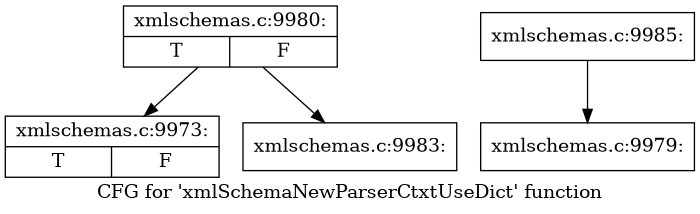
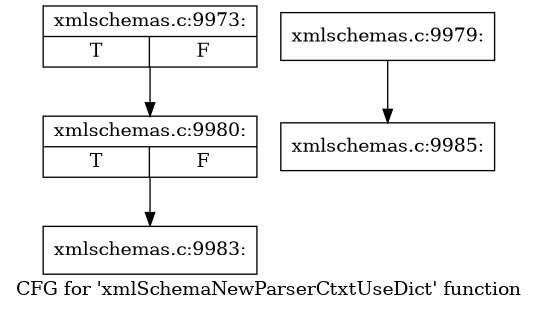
(588, 85) -> (388, 85)
(176, 87) -> (150, 85)
